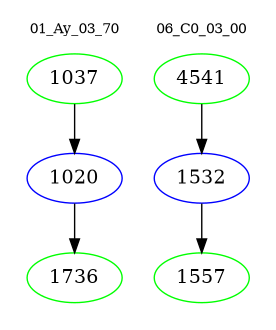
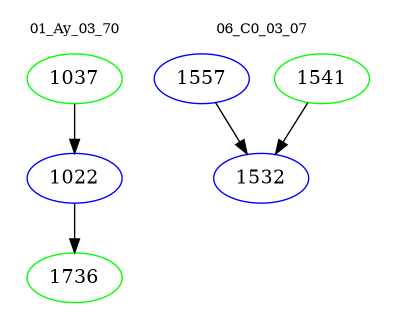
(202, 30) -> (262, 30)
(202, 79) -> (322, 79)
(75, 178) -> (75, 178)
(202, 221) -> (228, 122)
(202, 278) -> (202, 79)
